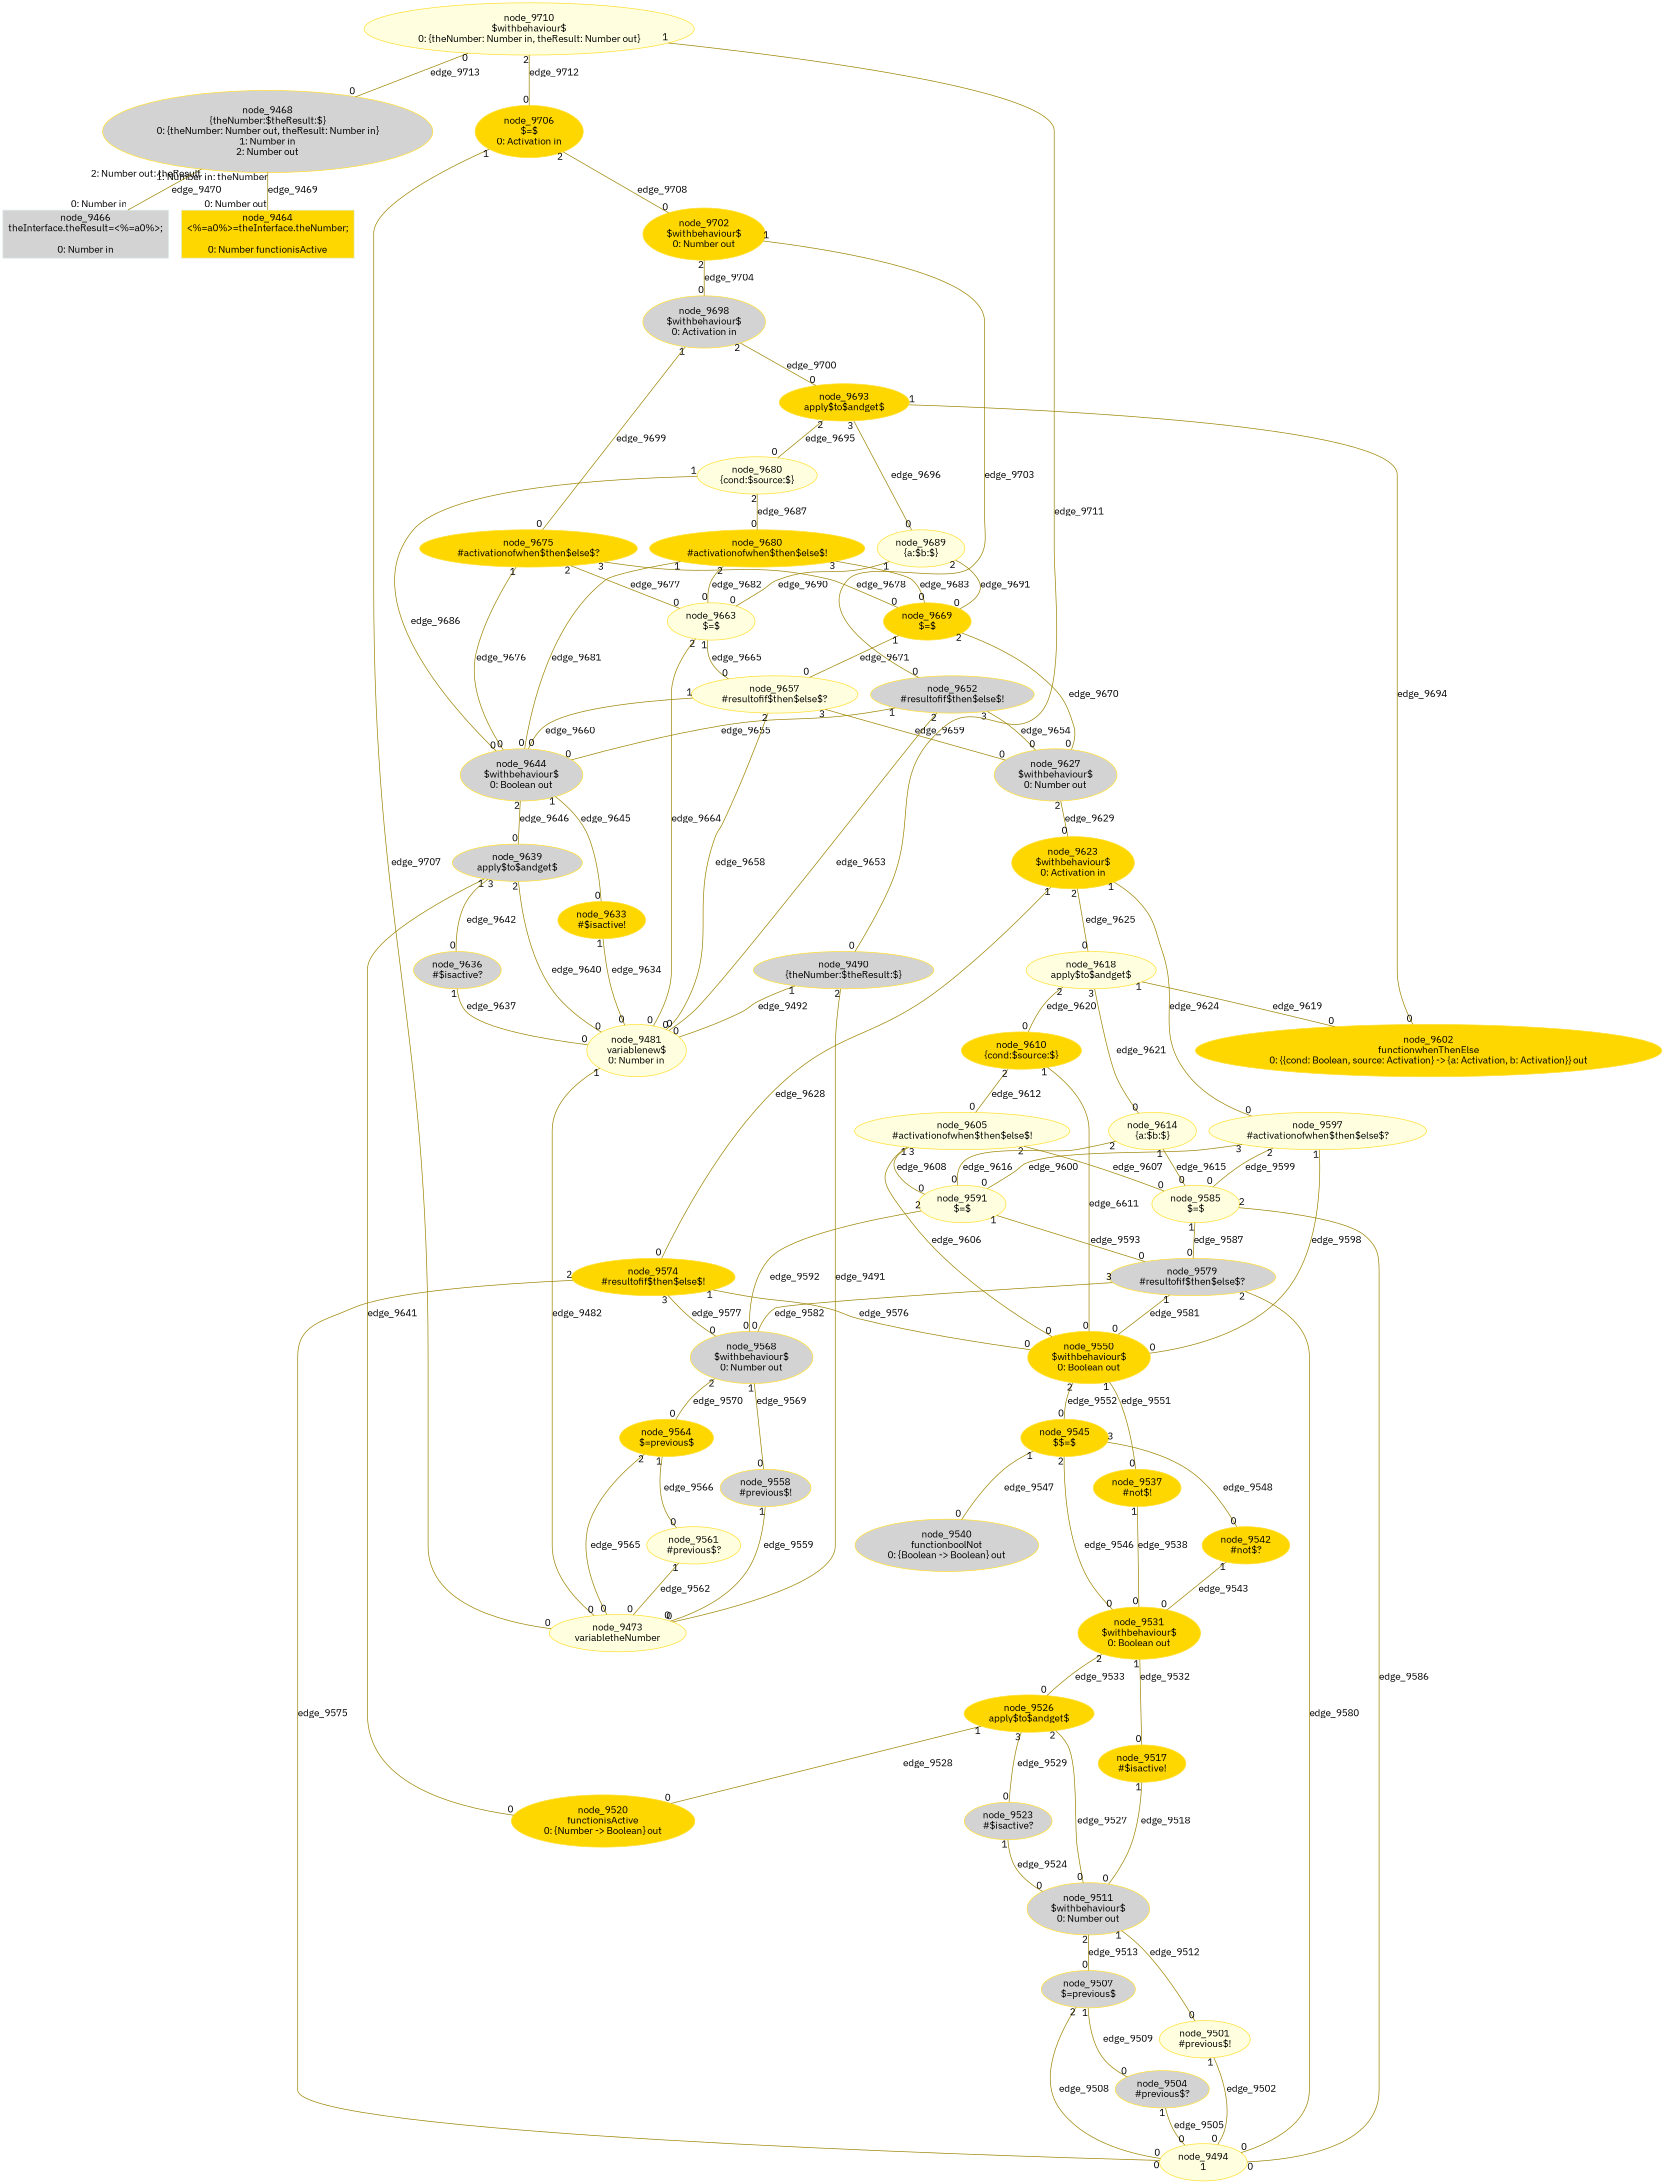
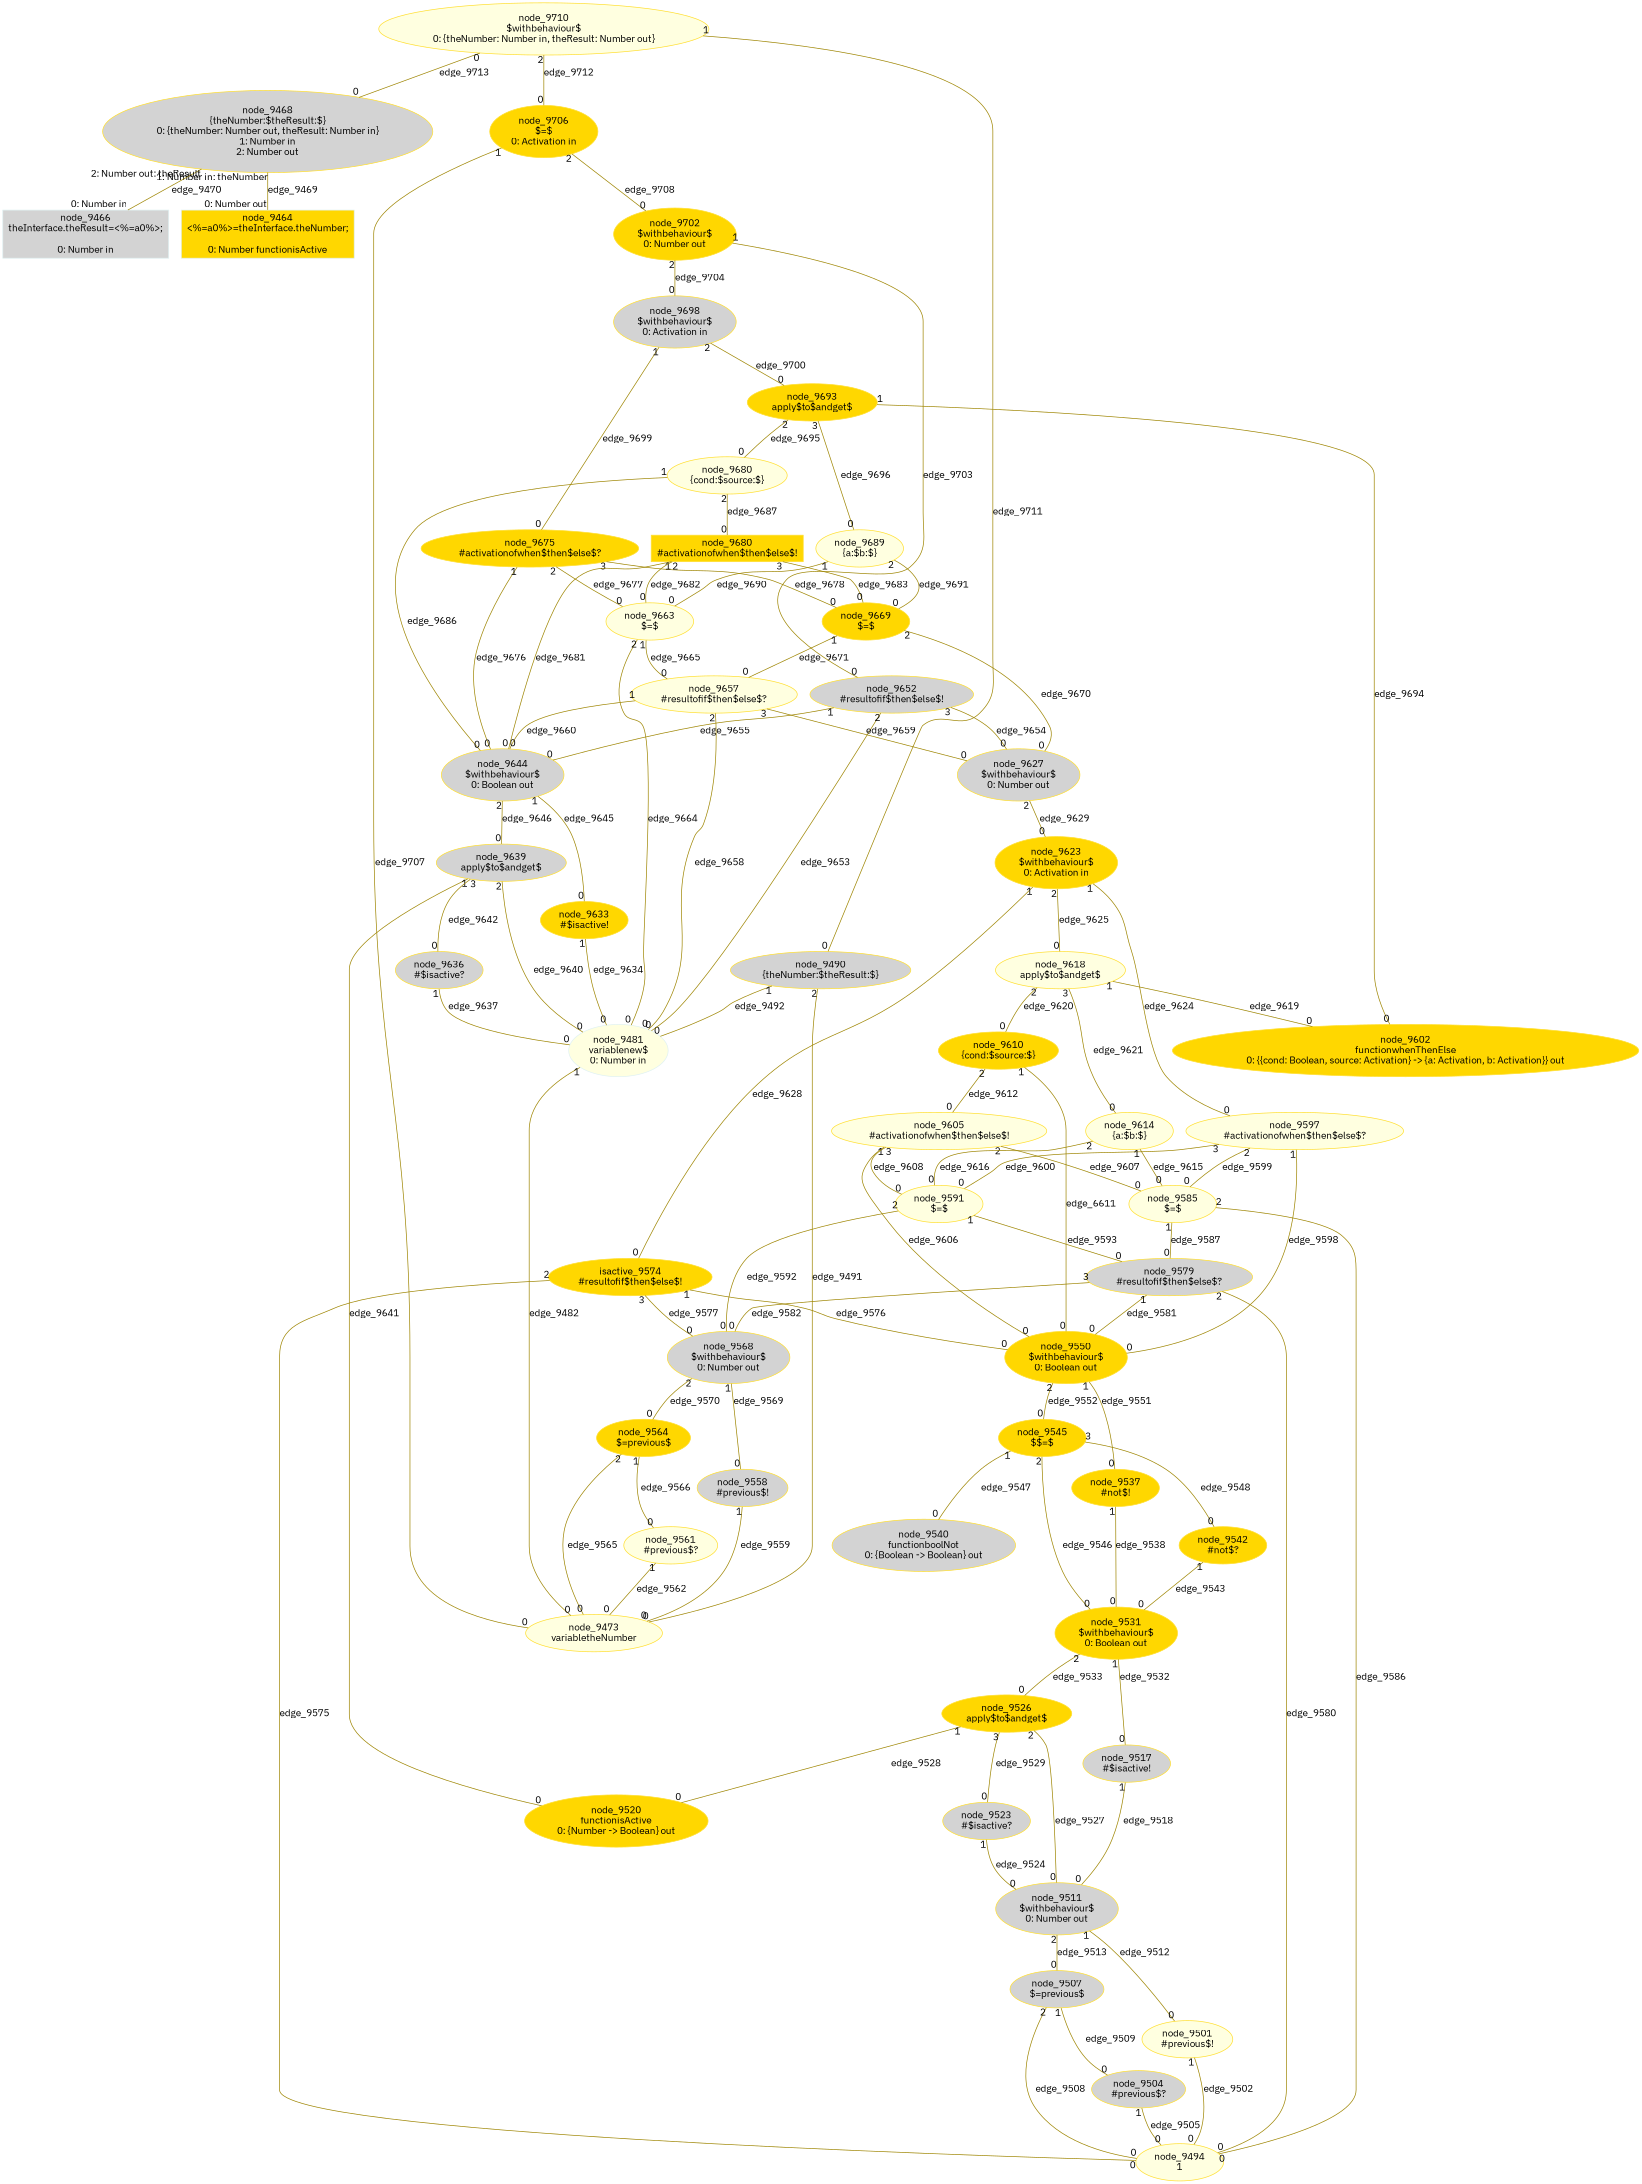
(757, 548) -> (727, 548)
(637, 1051) -> (618, 1051)
(653, 1277) -> (630, 1277)
(1142, 1764) -> (1127, 1764)
